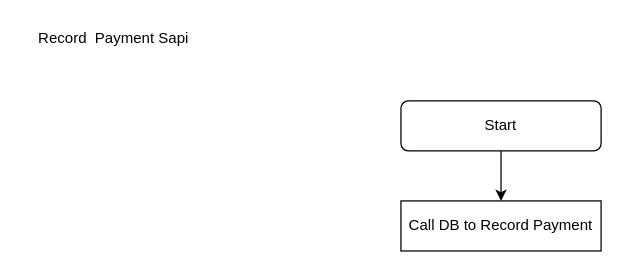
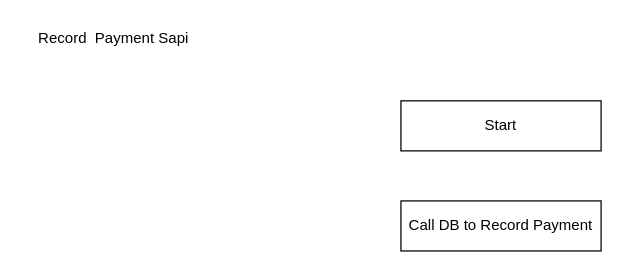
(501, 126) -> (501, 126)
(501, 172) -> none
